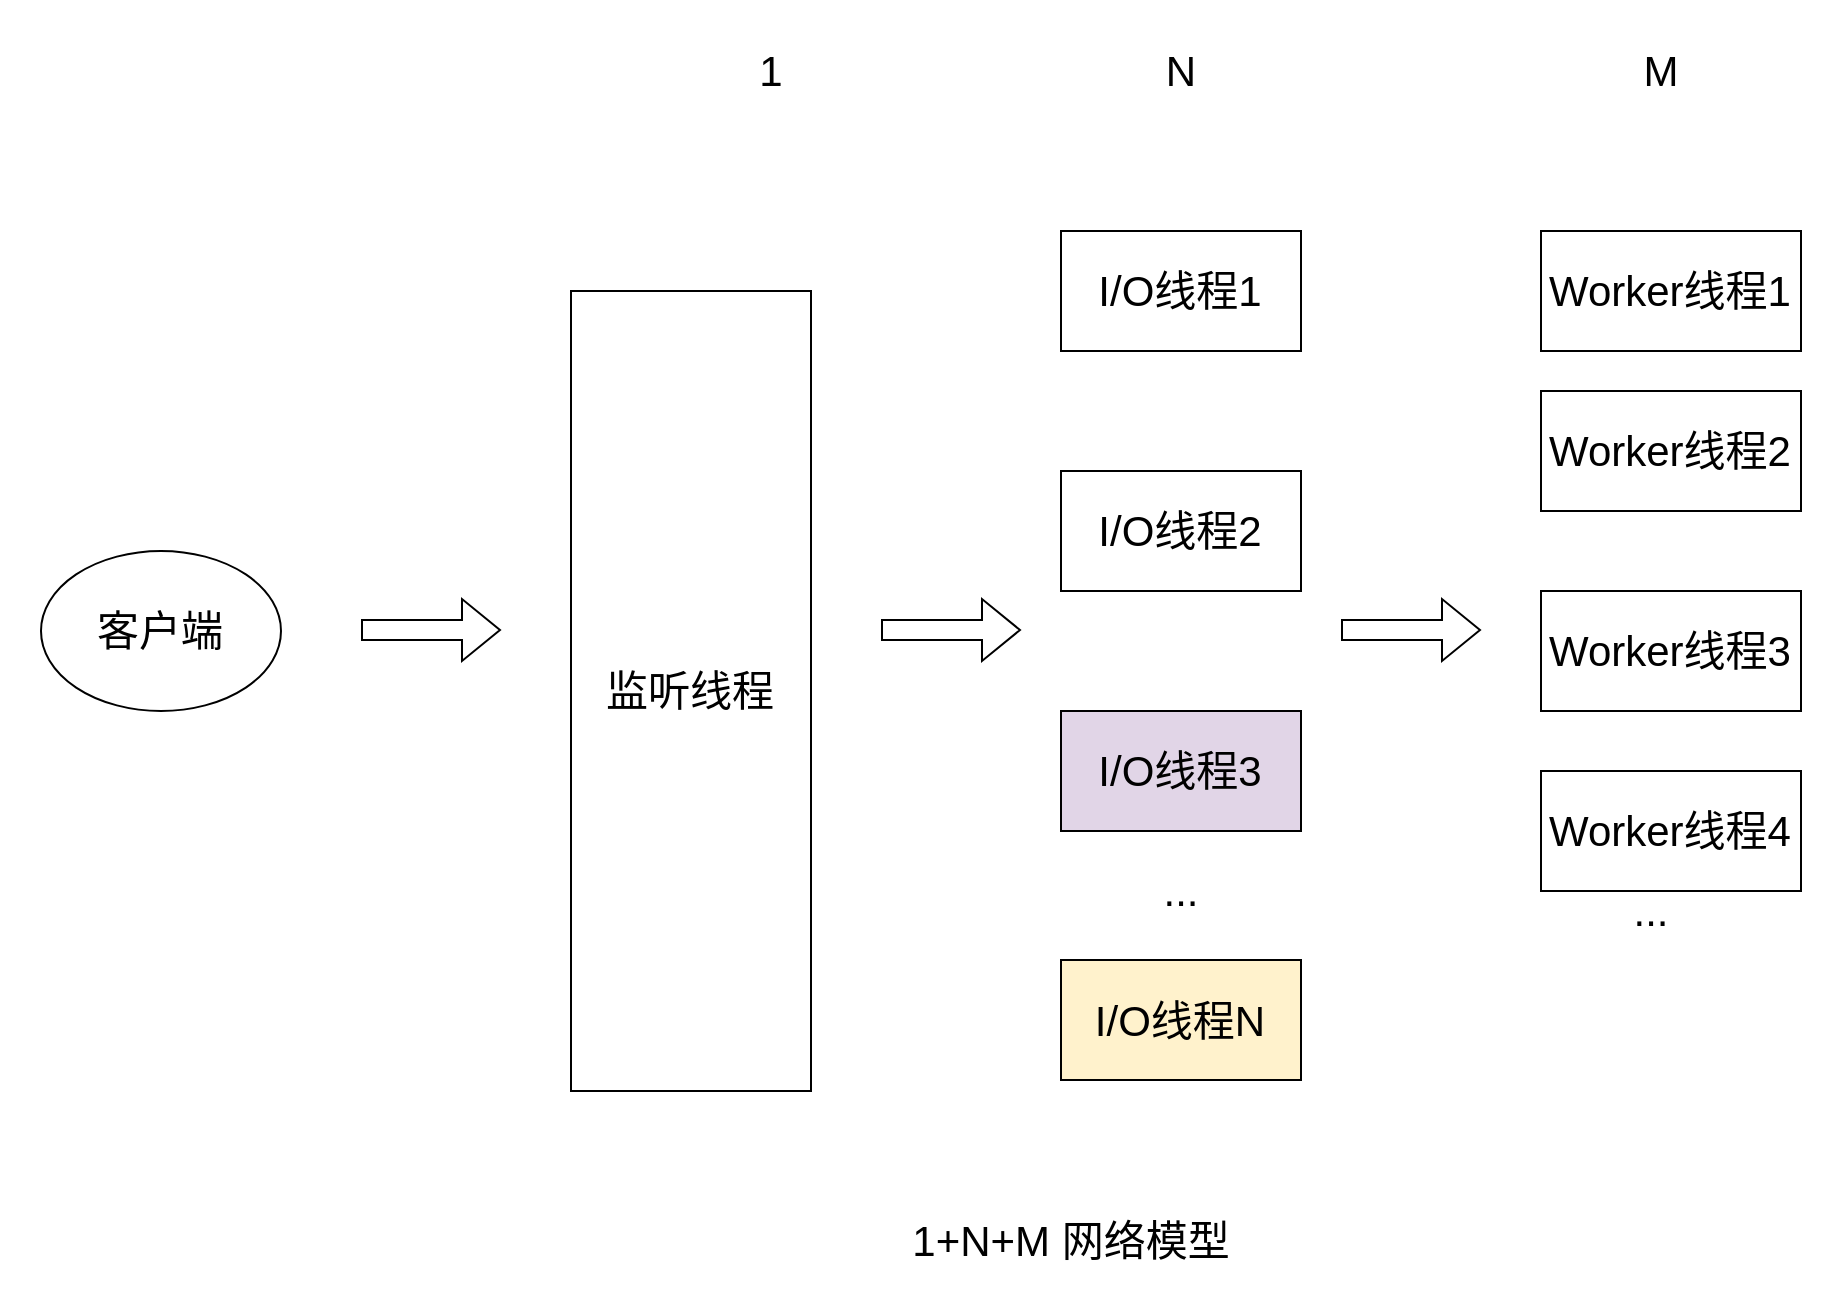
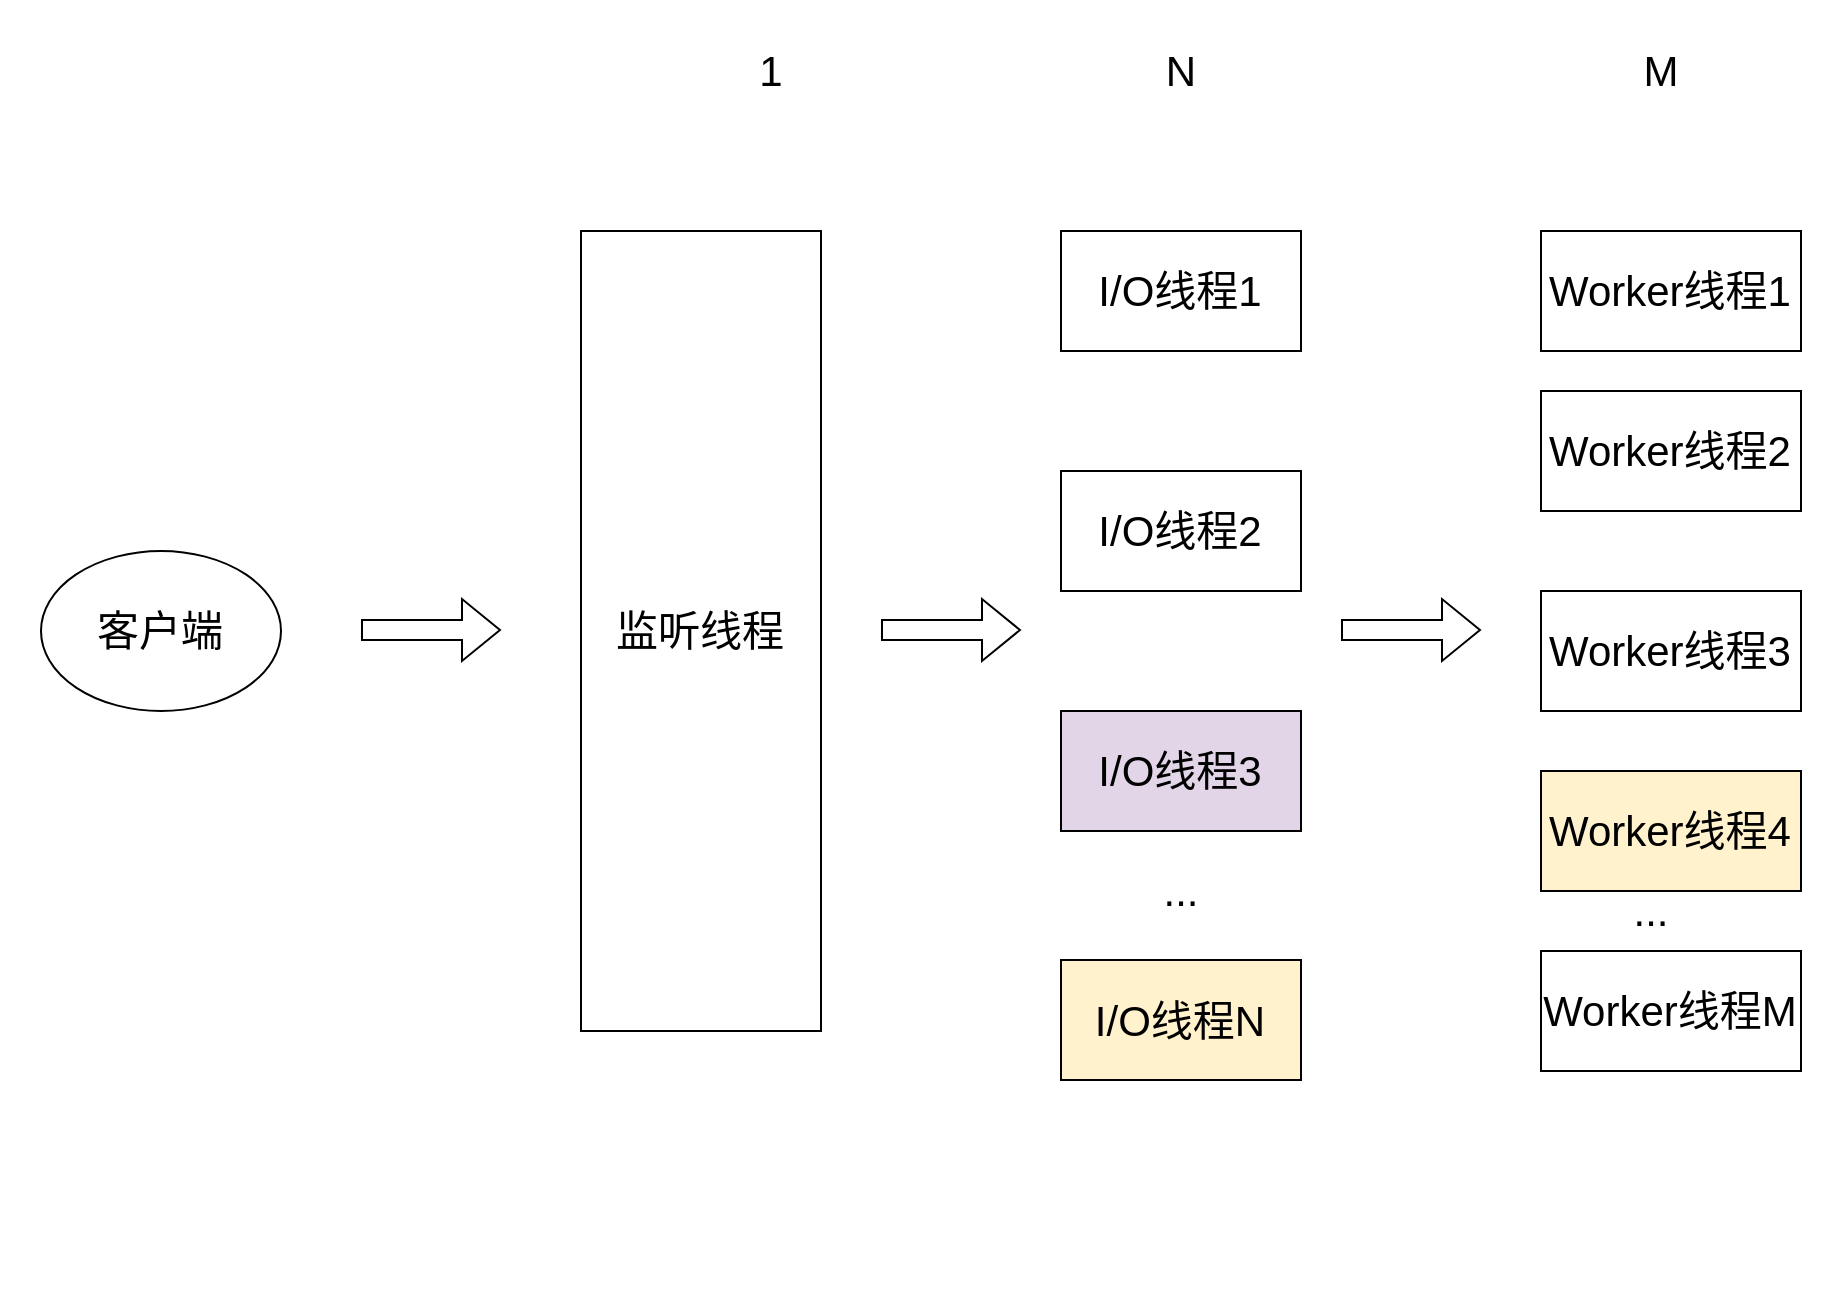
(691, 691) -> (701, 631)
(1671, 831) -> (1671, 831)
none -> (1671, 1011)
(1071, 1241) -> none
